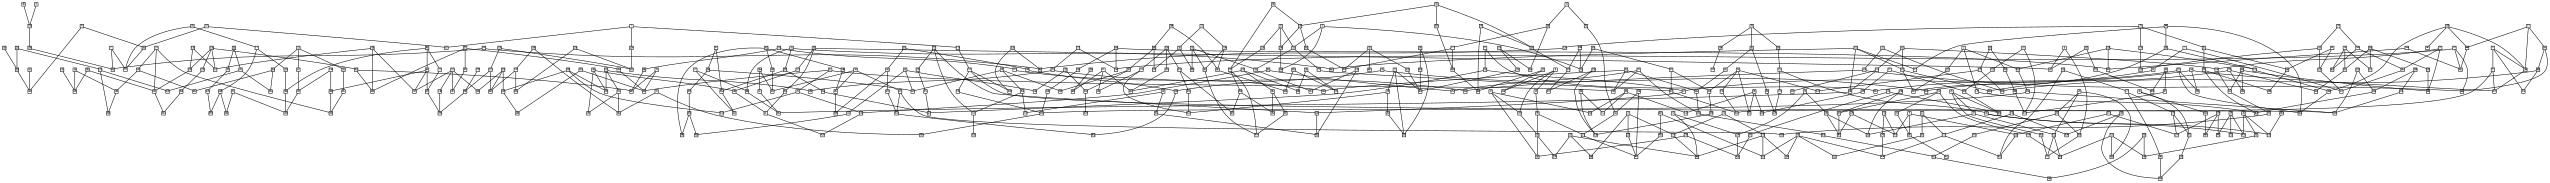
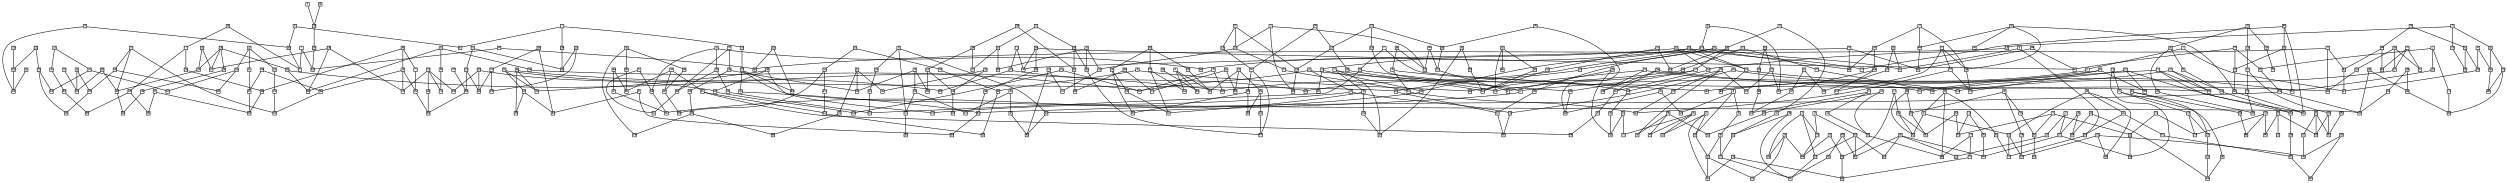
(1730, 146) -> (1830, 149)
